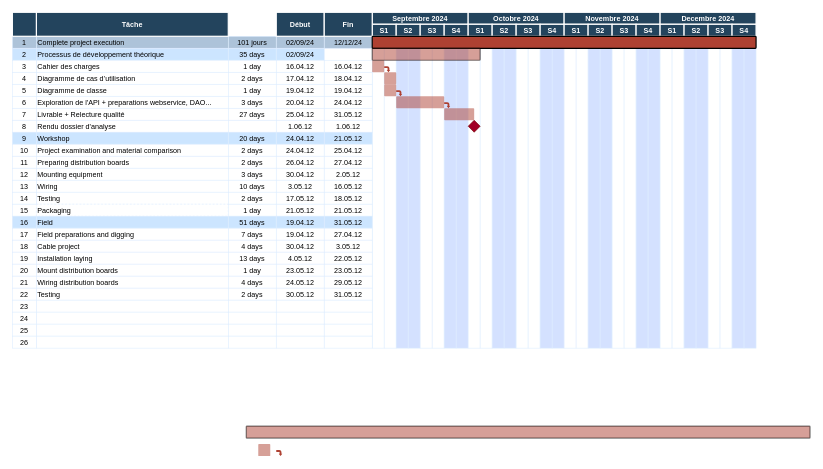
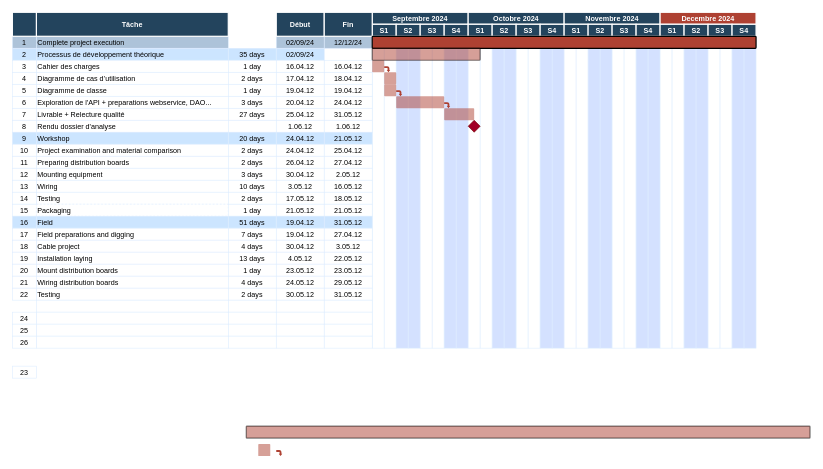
(708, 18) -> (708, 18)
(252, 42) -> none
(24, 306) -> (24, 372)
